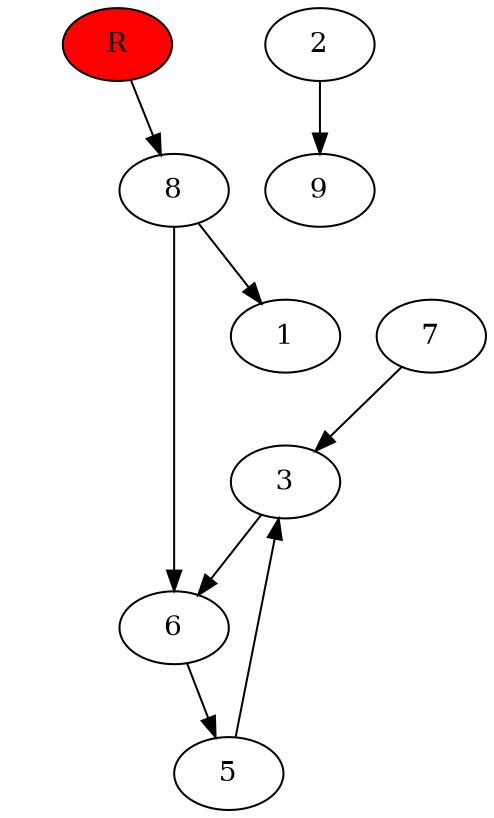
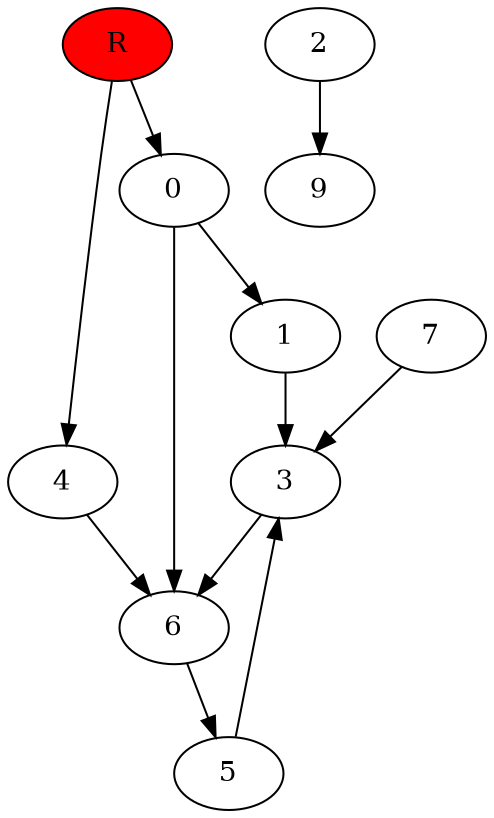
(174, 190) -> (174, 190)
none -> (286, 399)
none -> (63, 482)
